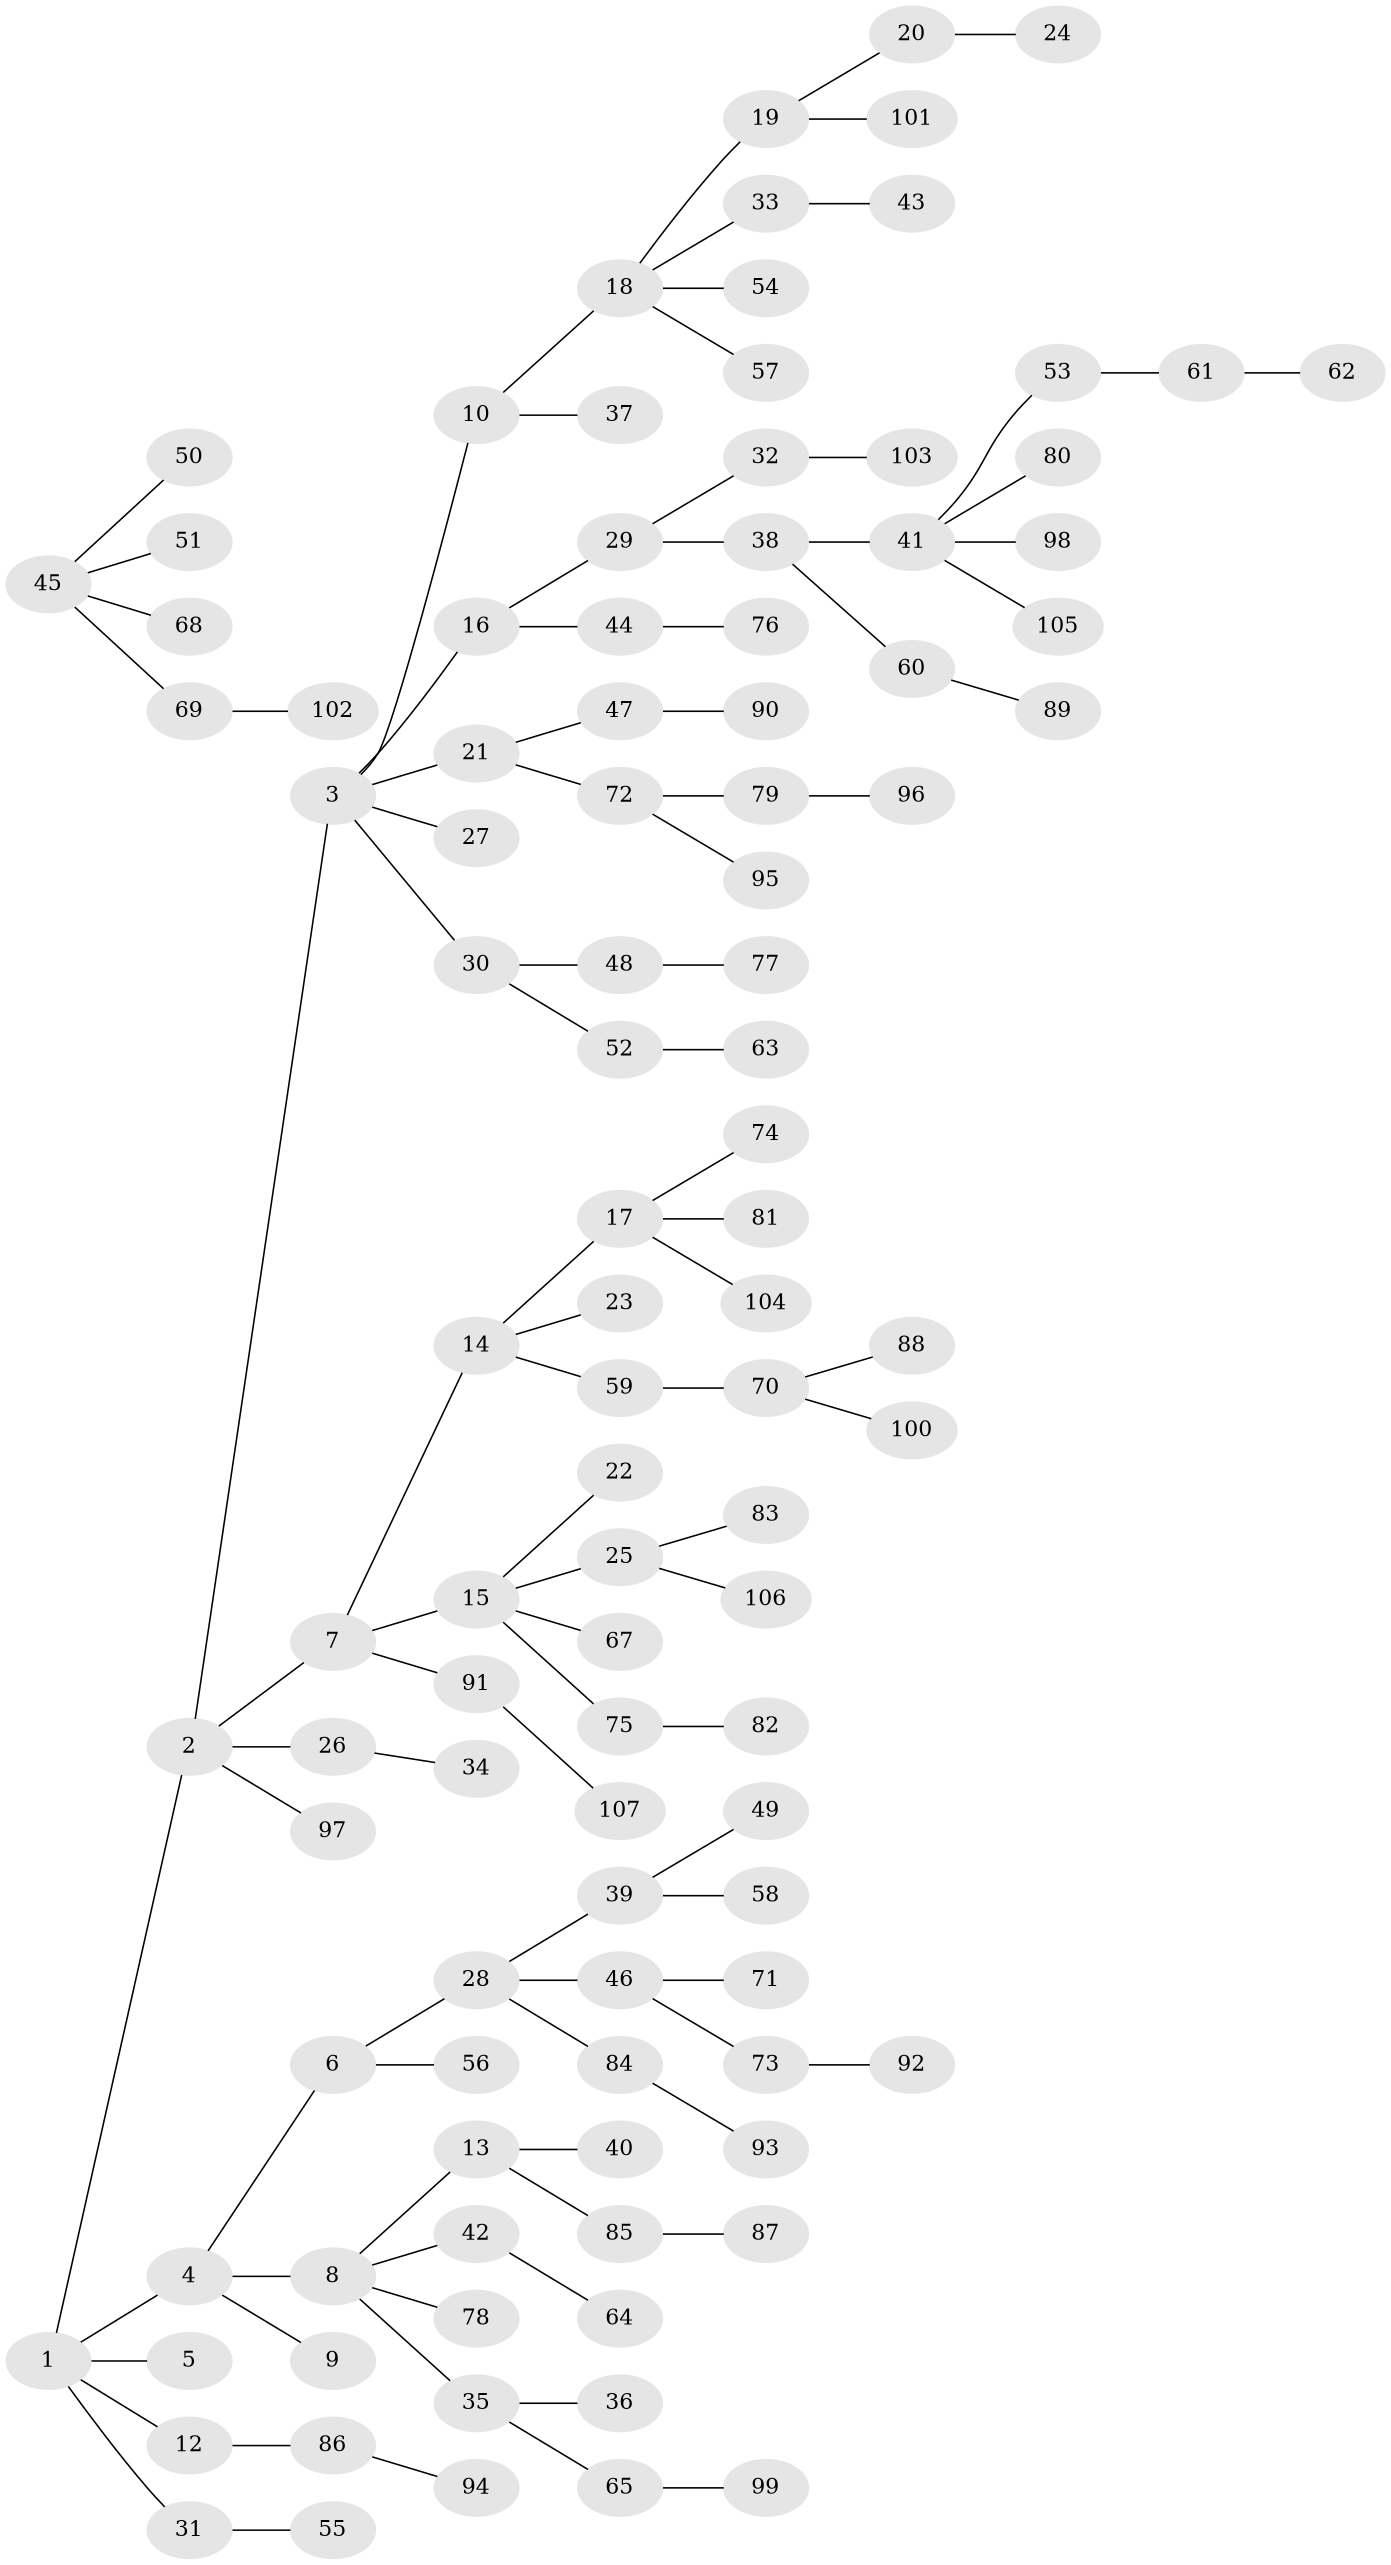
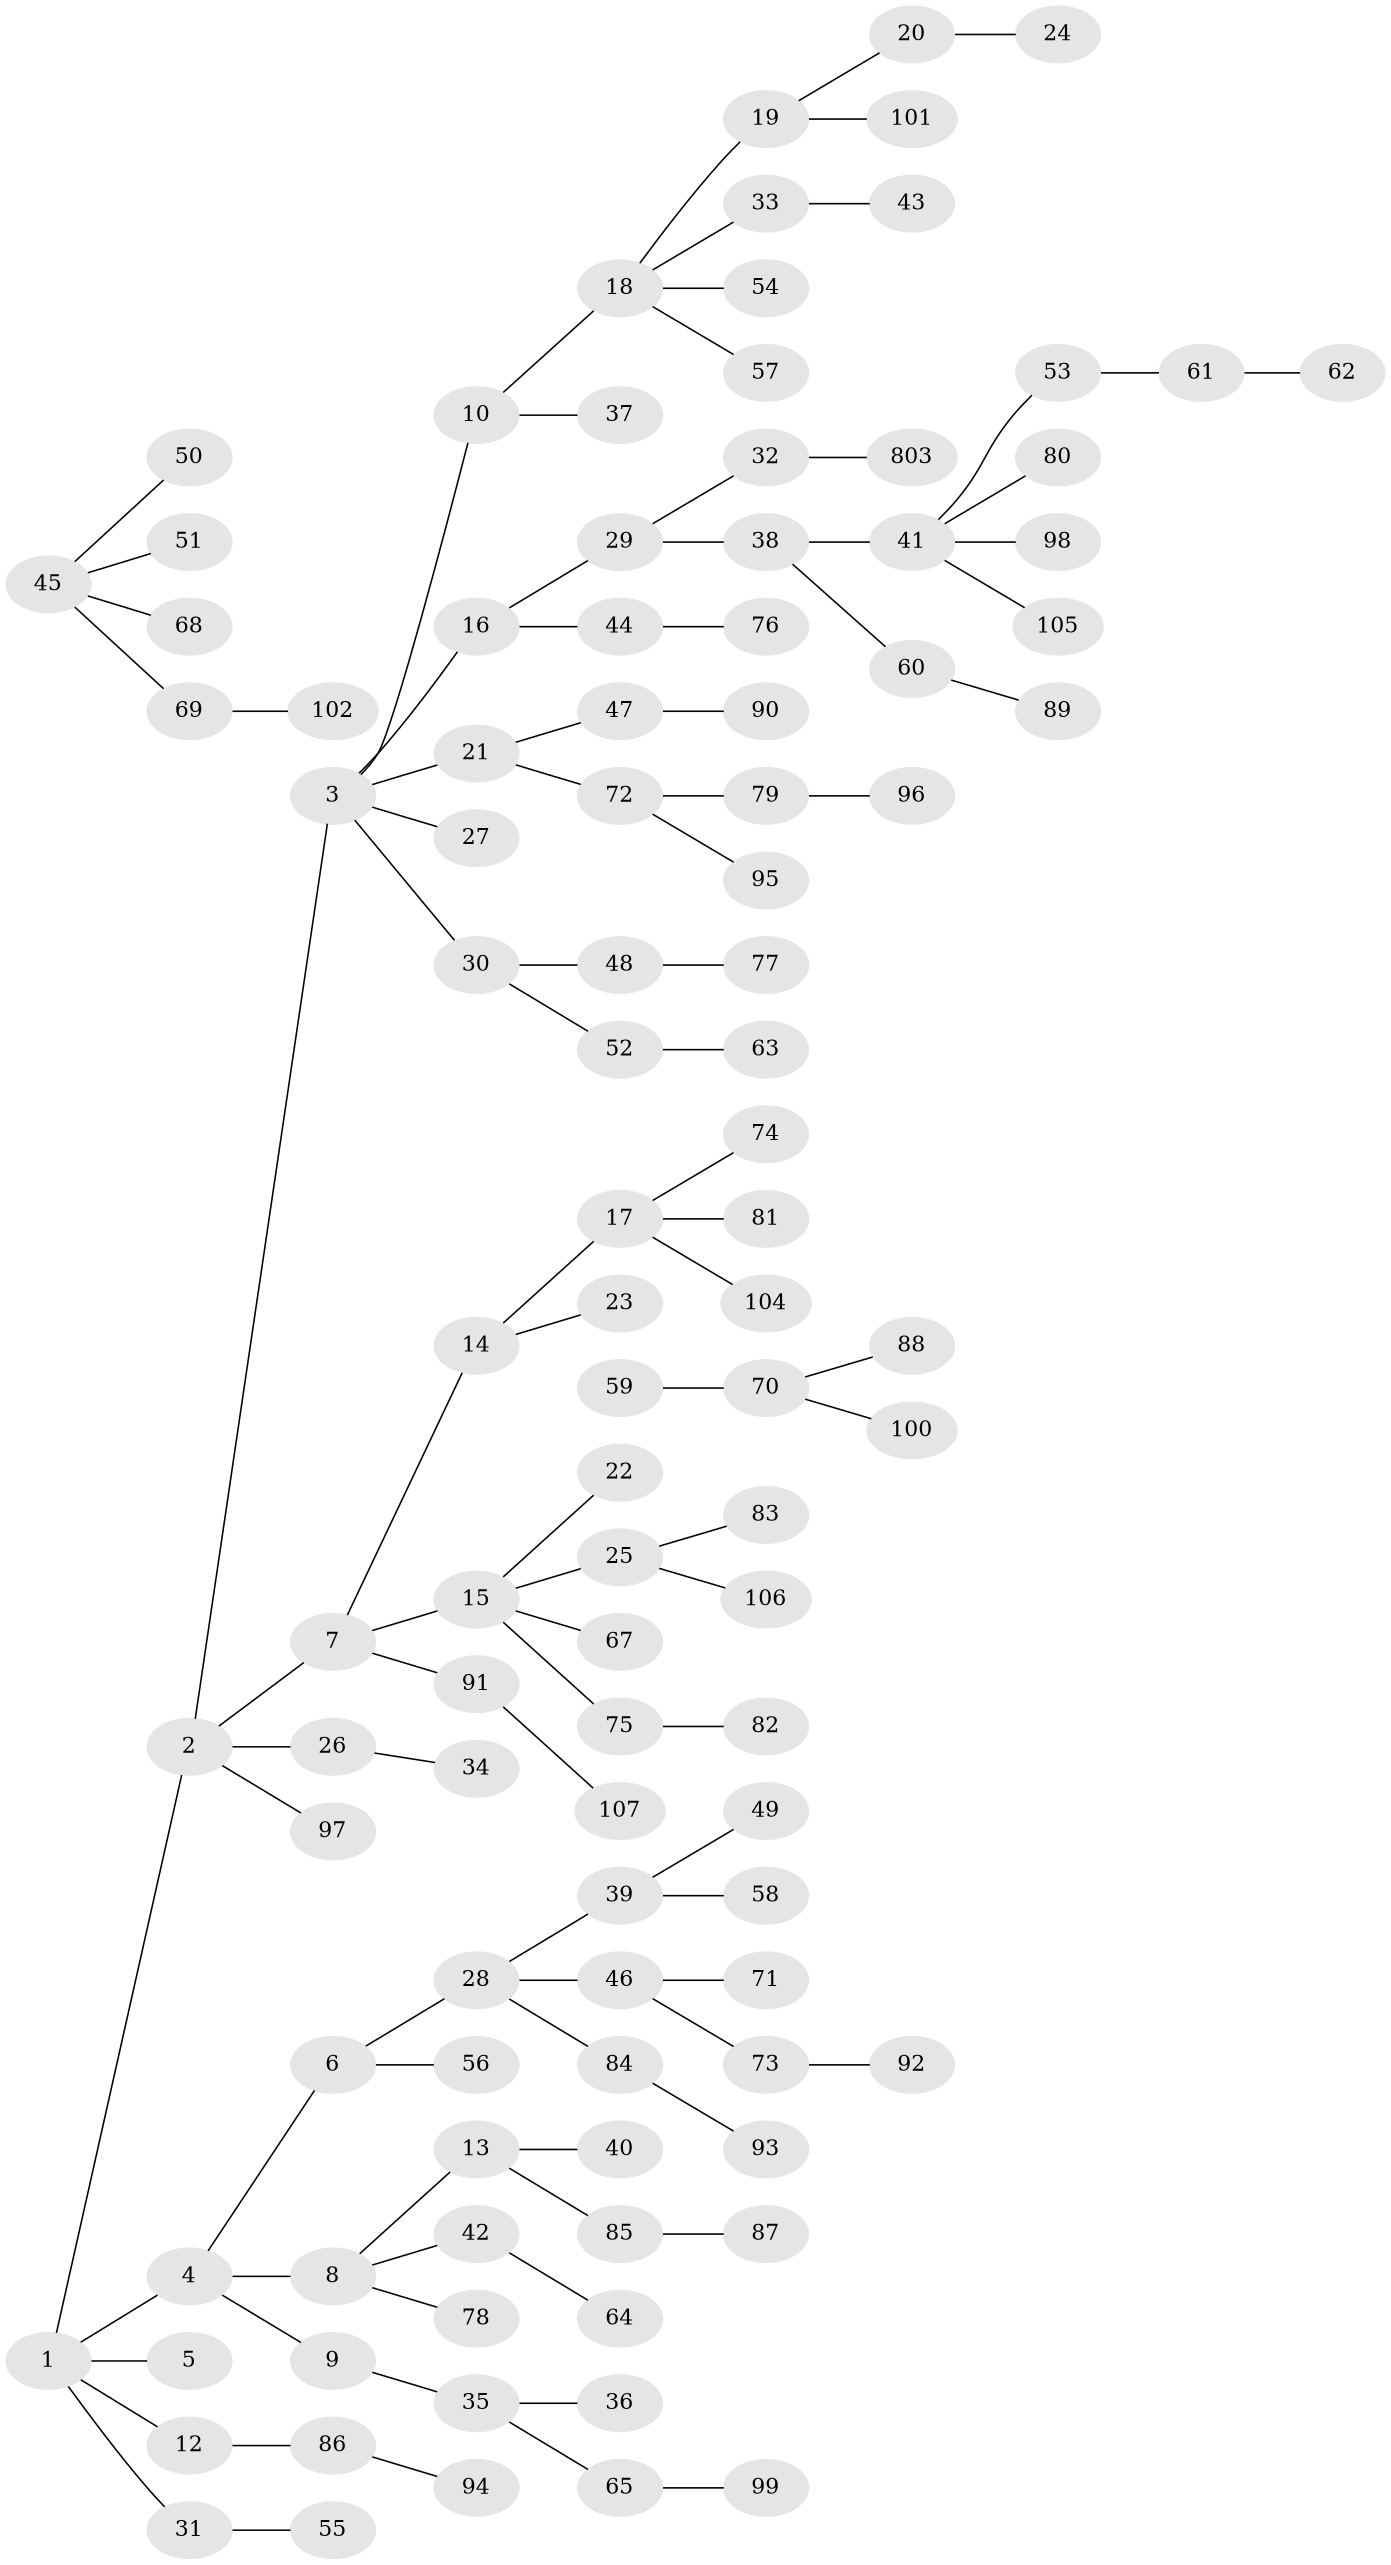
(912, 457) -> (912, 457)
(548, 1367) -> none
(405, 2340) -> (405, 2382)
